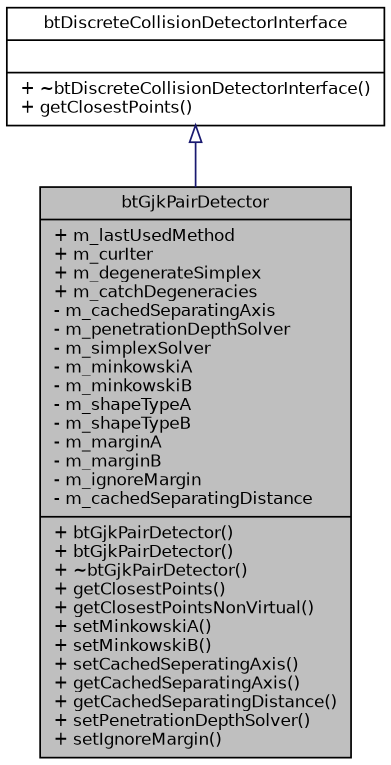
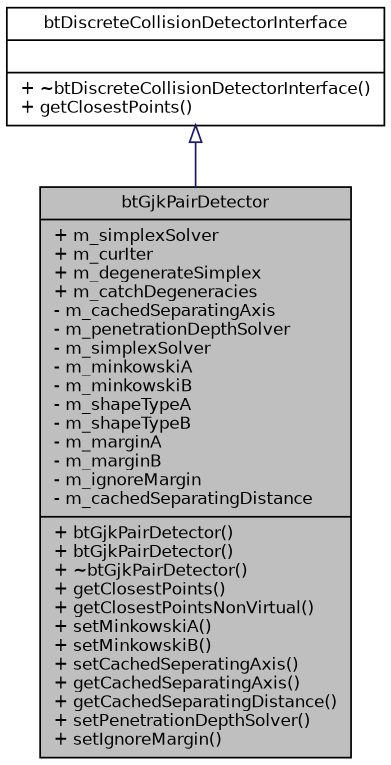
(144, 236) -> (137, 236)
